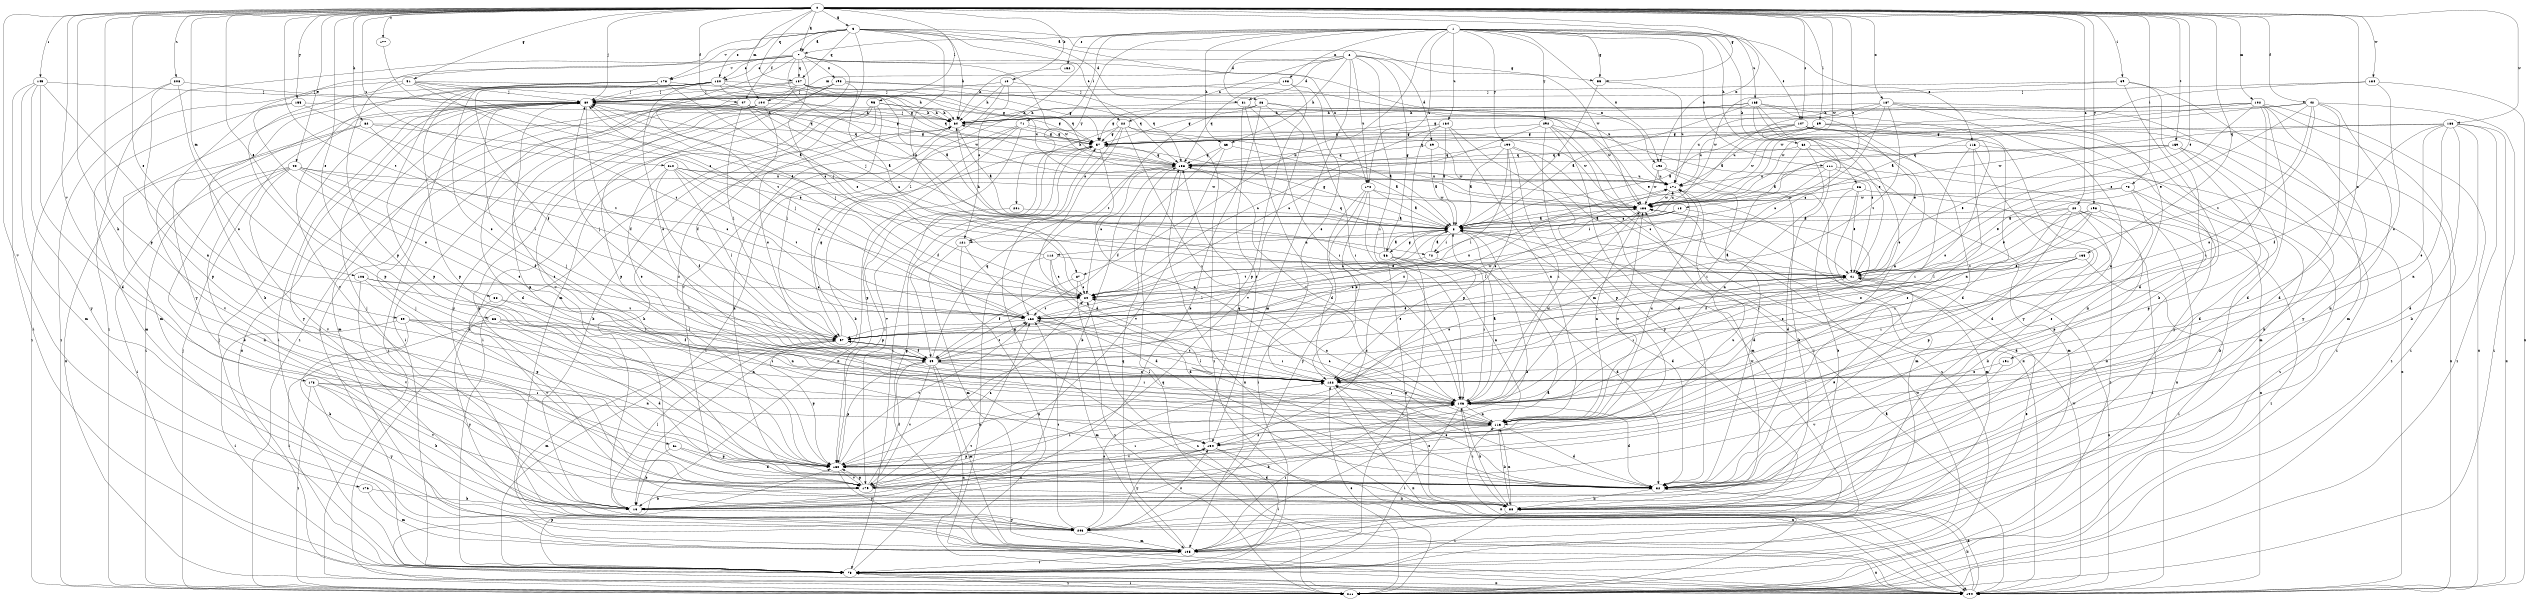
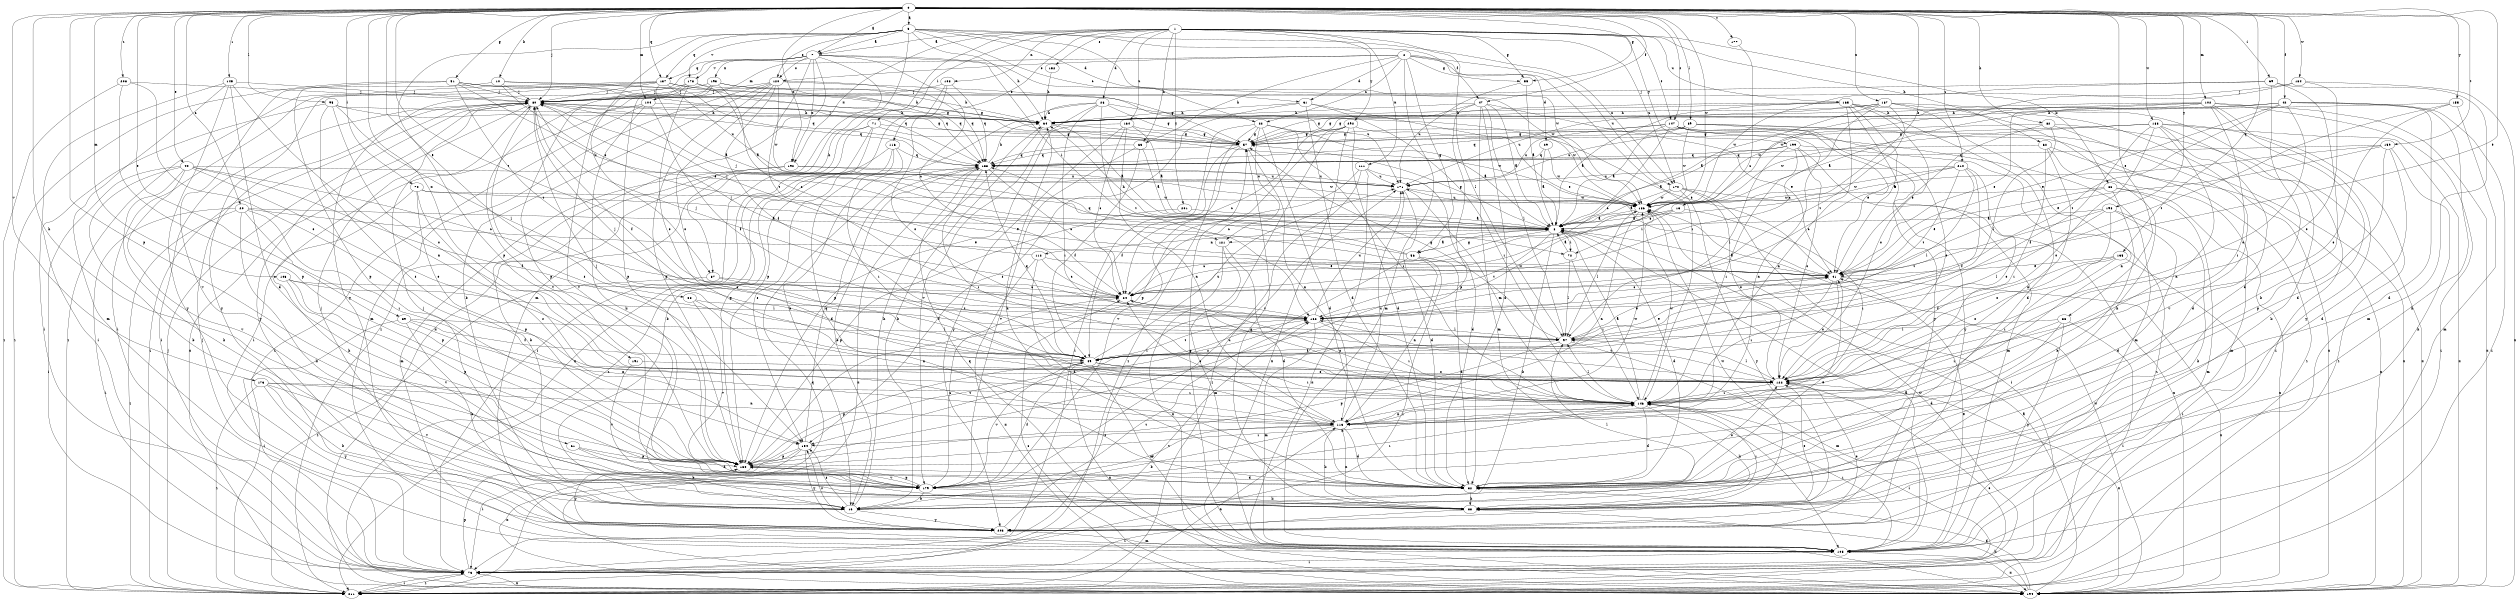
none -> (2323, 309)
(366, 488) -> none
